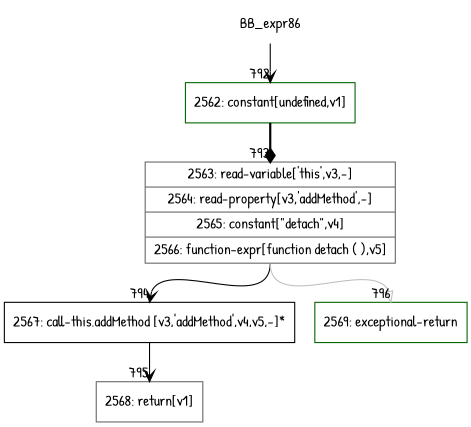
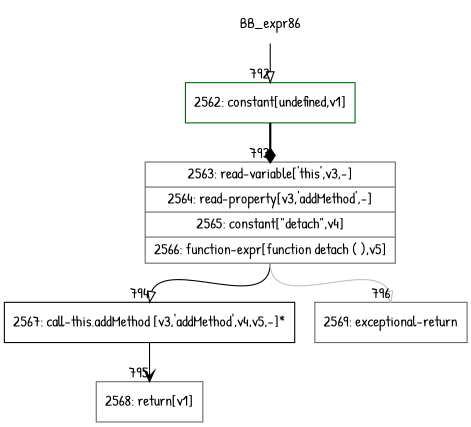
(270, 58) -> (270, 58)
(215, 284) -> (215, 284)
(391, 322) -> (391, 322)
